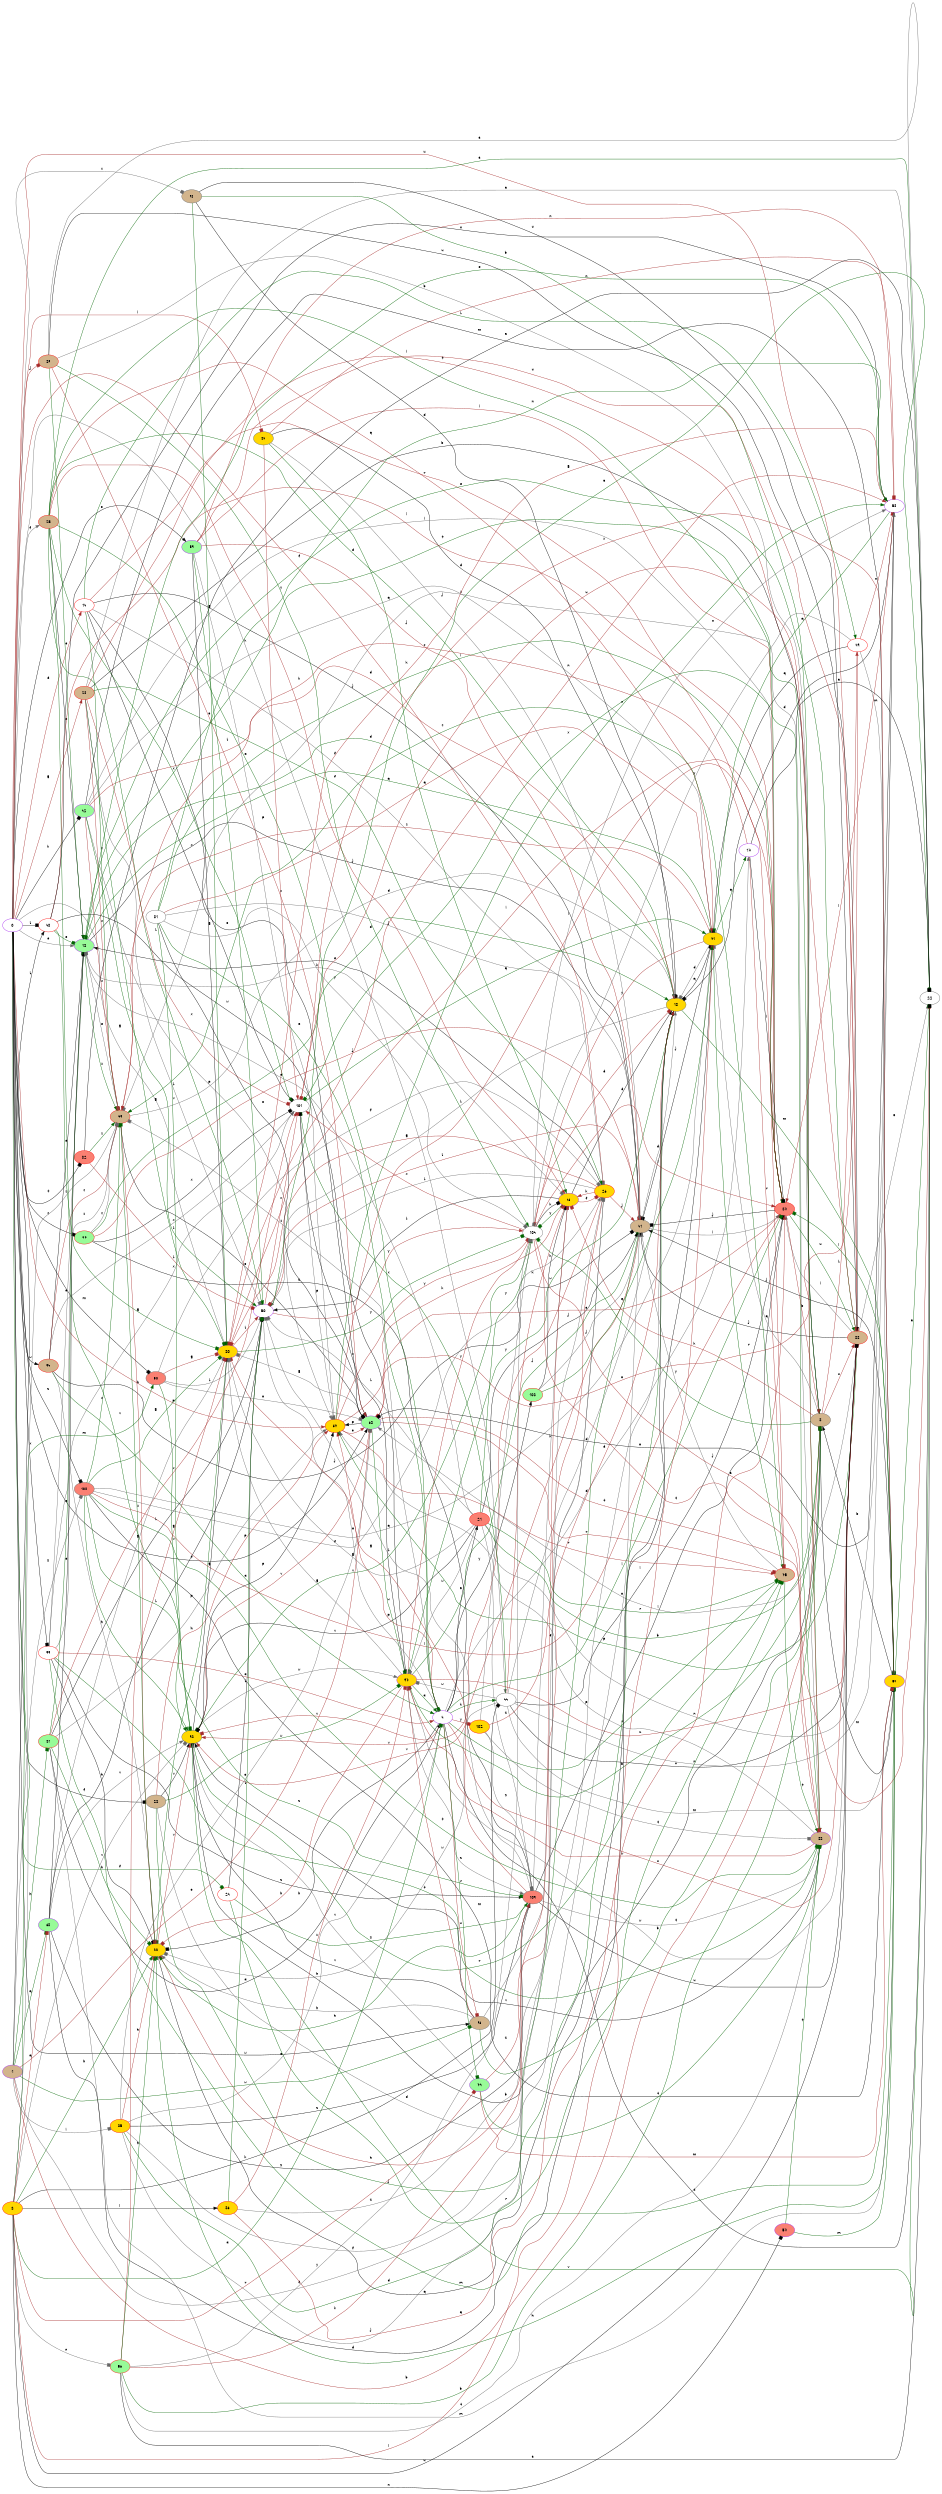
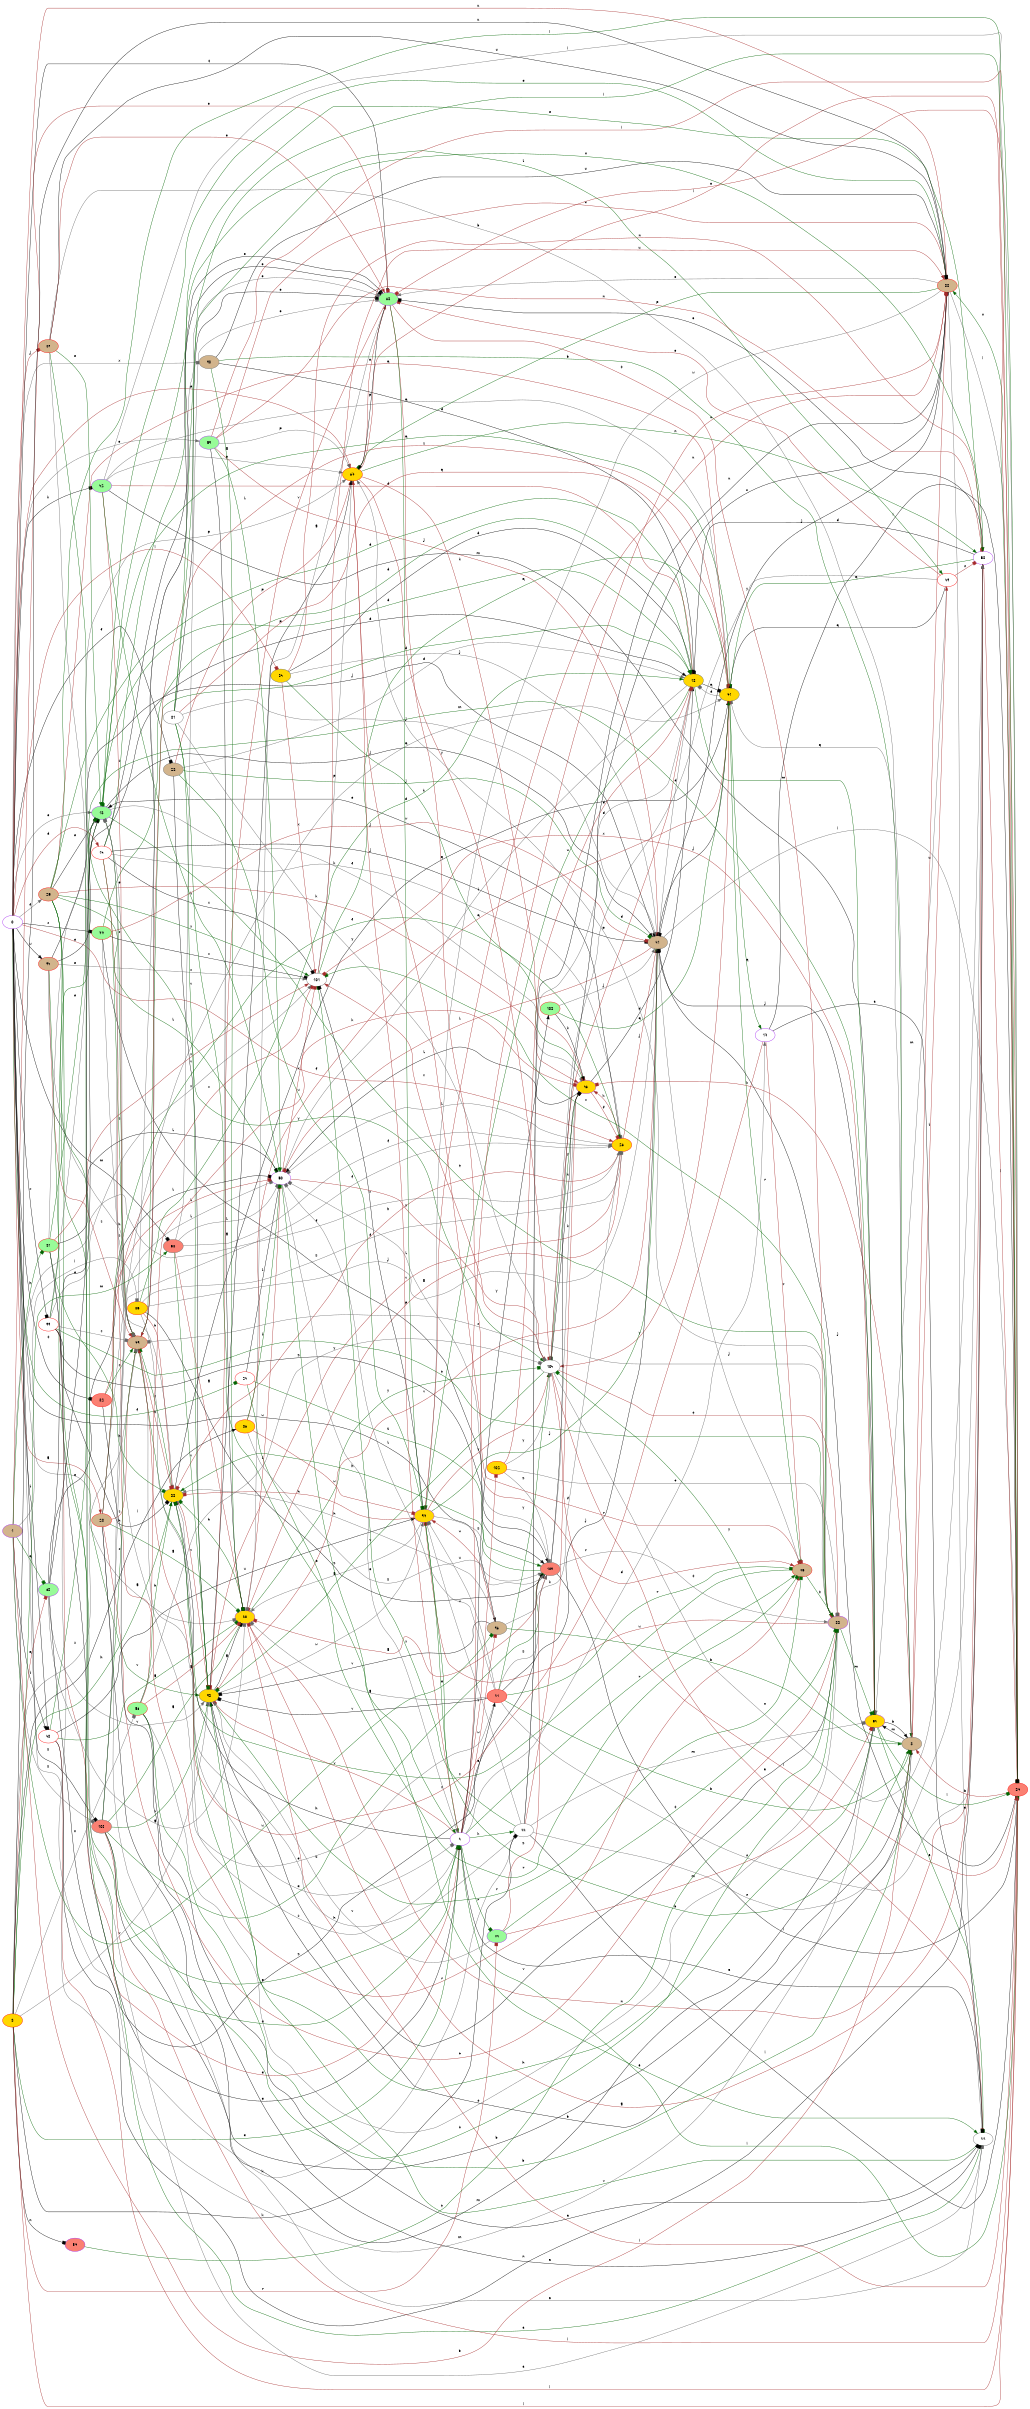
(40, 662) -> (44, 486)
(378, 898) -> (180, 698)
(888, 2138) -> (856, 1672)
